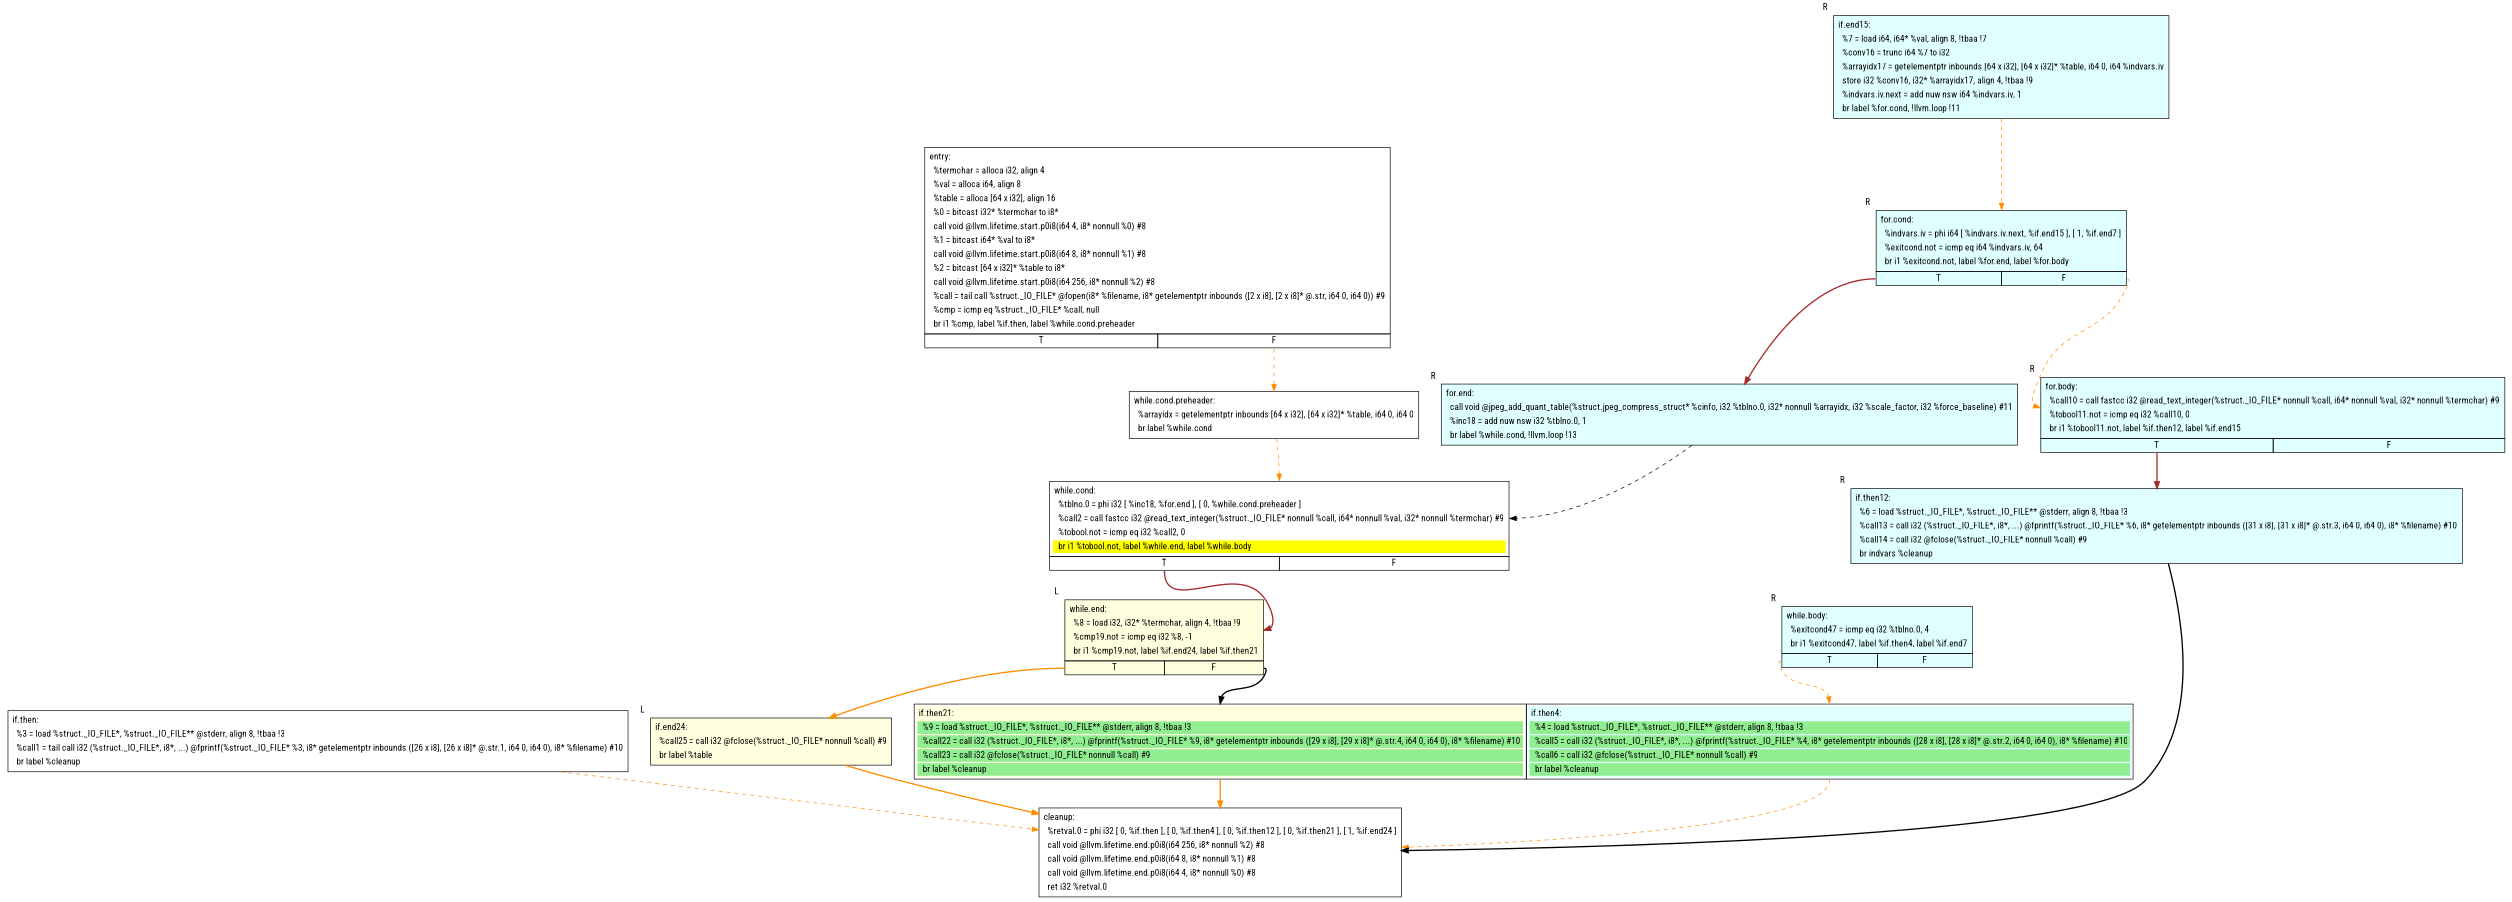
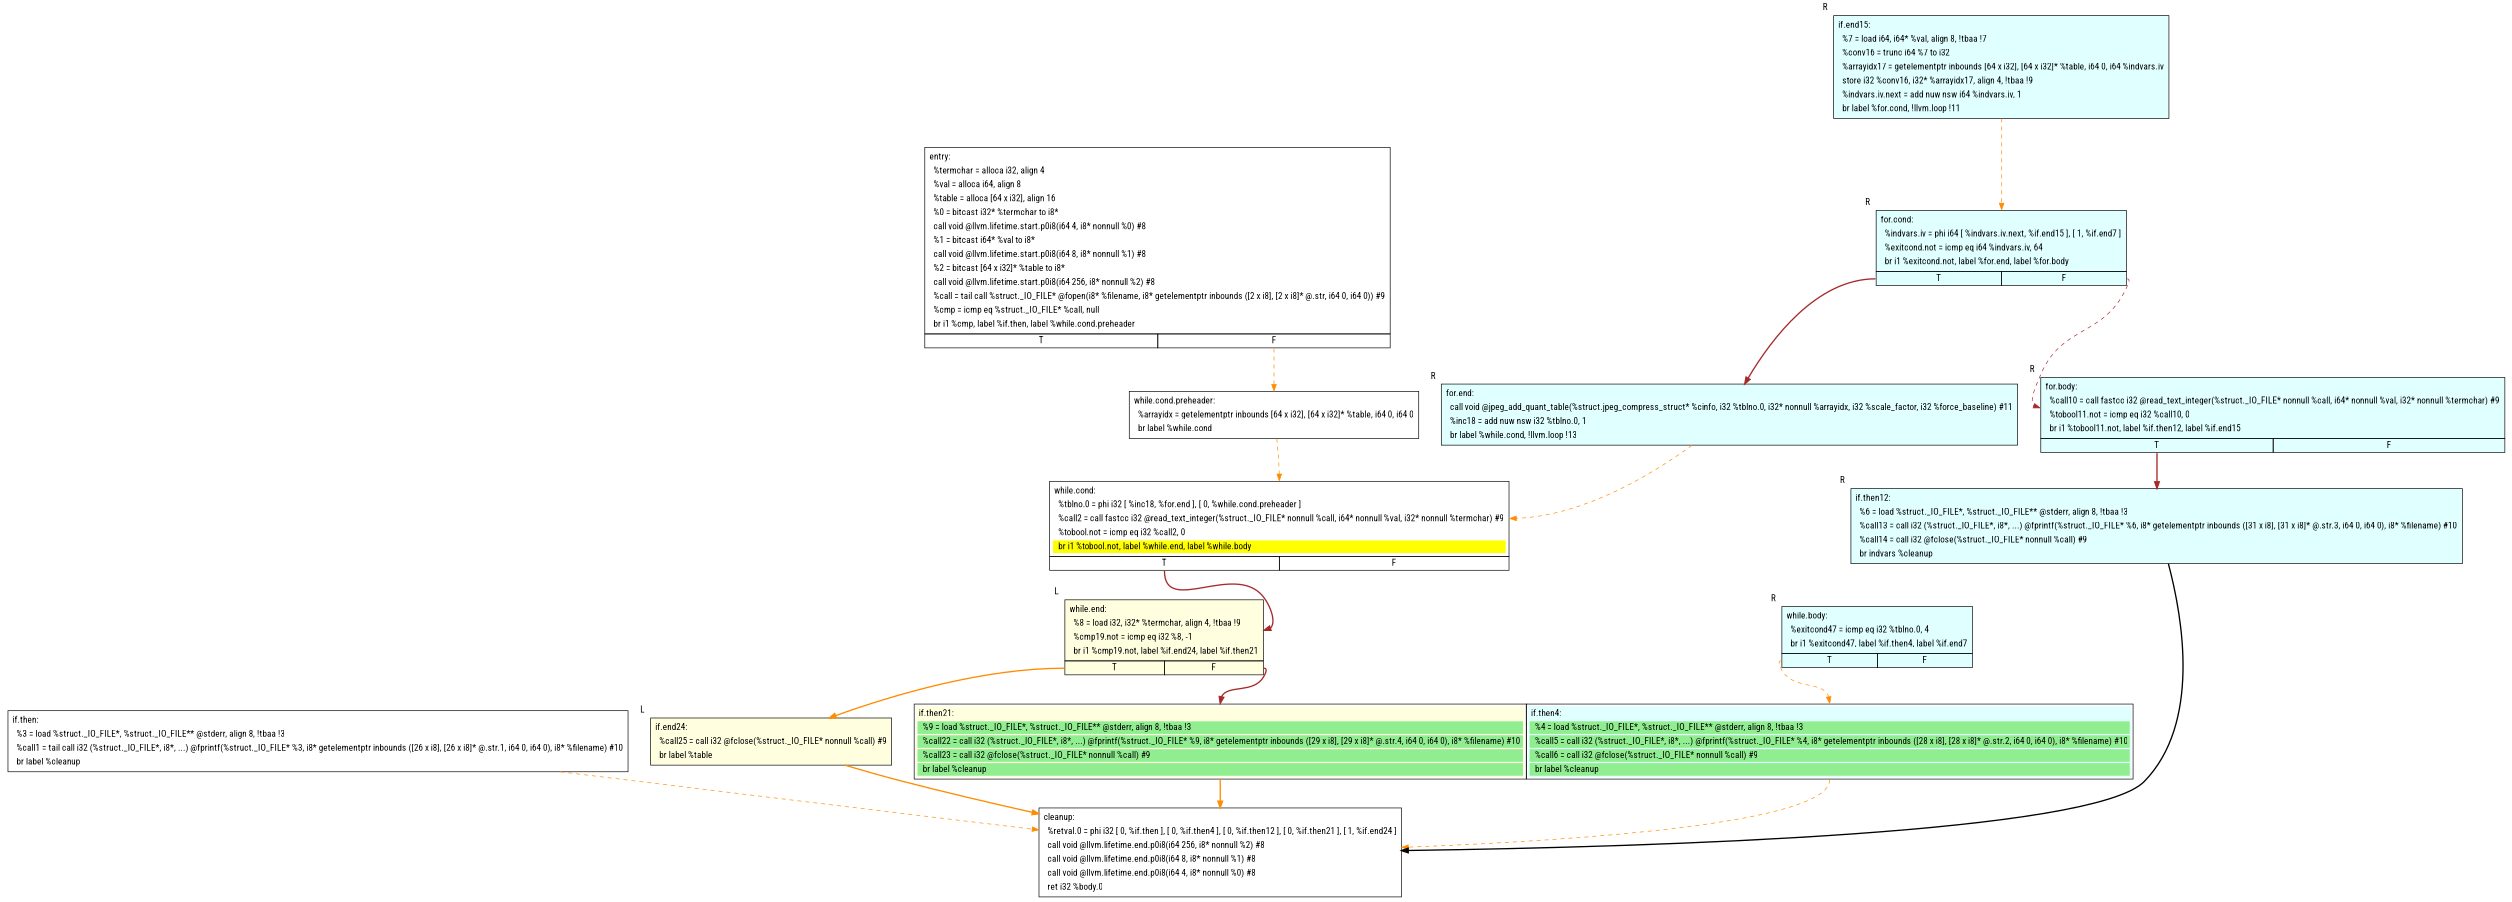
(2074, 337) -> (2074, 337)
(1609, 494) -> (1609, 494)
(1248, 687) -> (1248, 687)
(1076, 887) -> (1074, 887)
